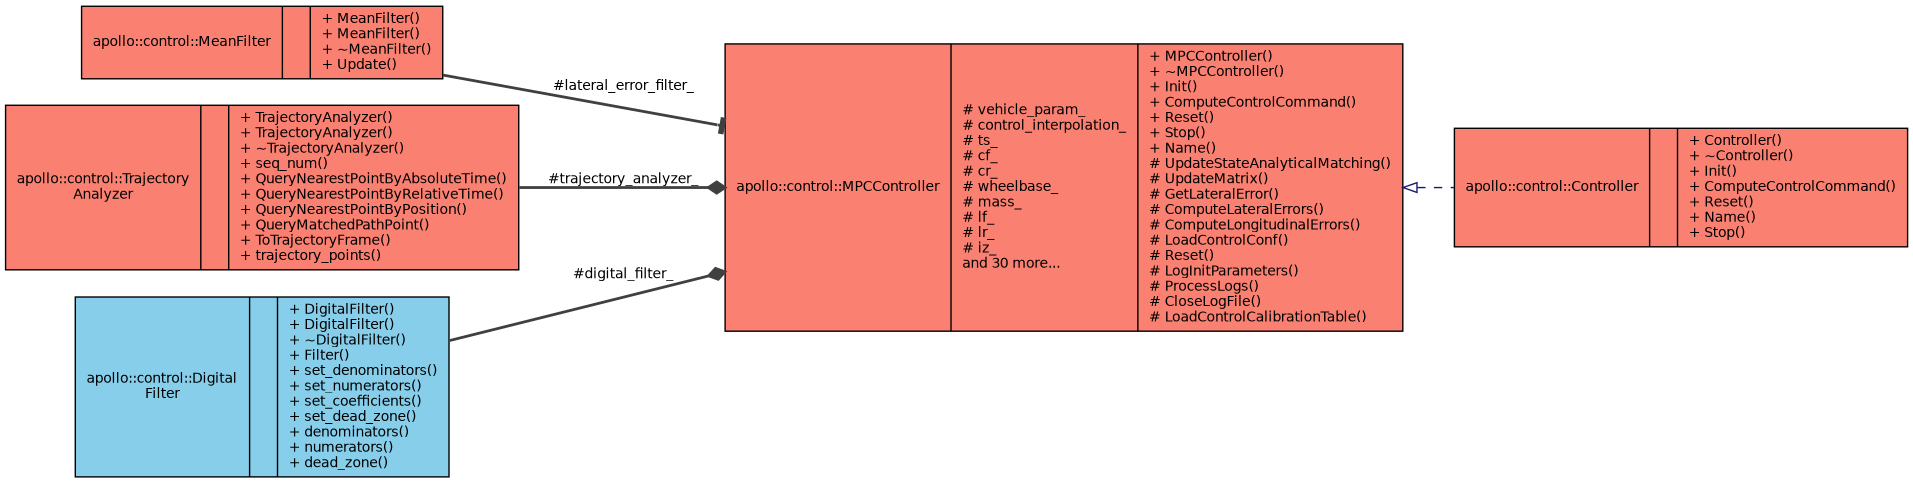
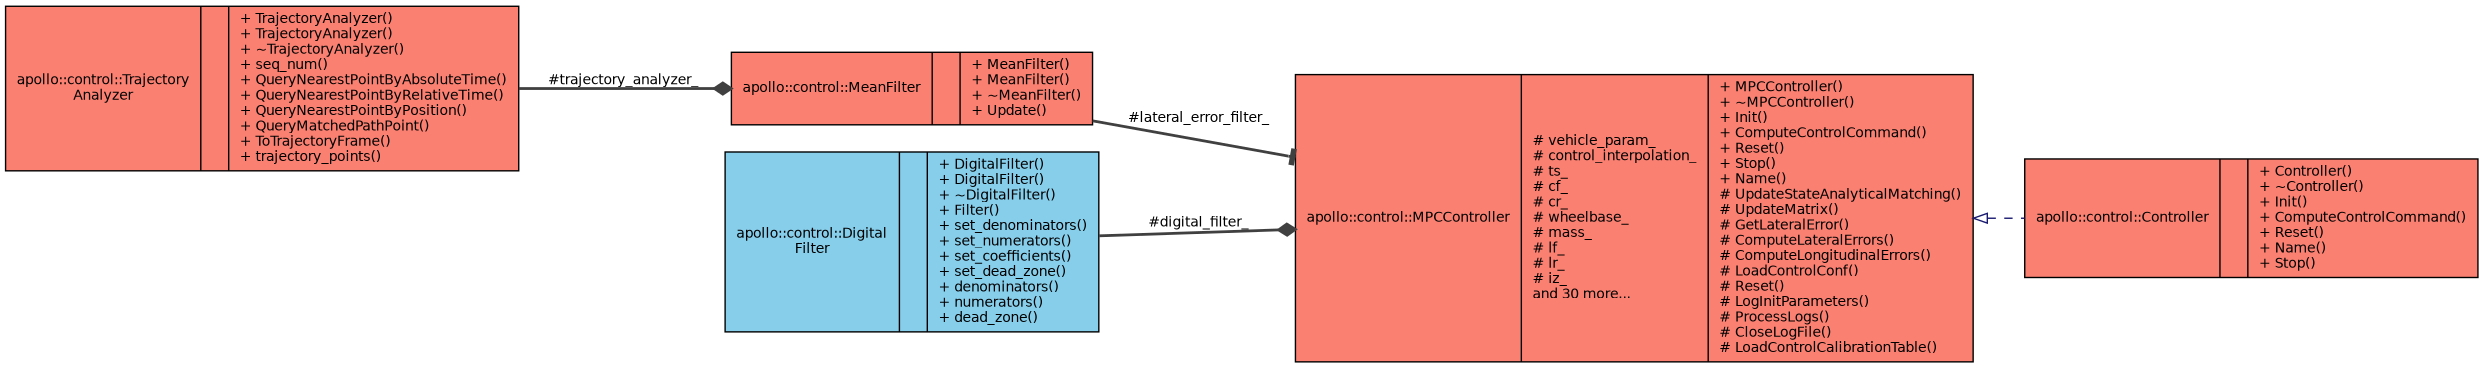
(614, 188) -> (617, 89)
